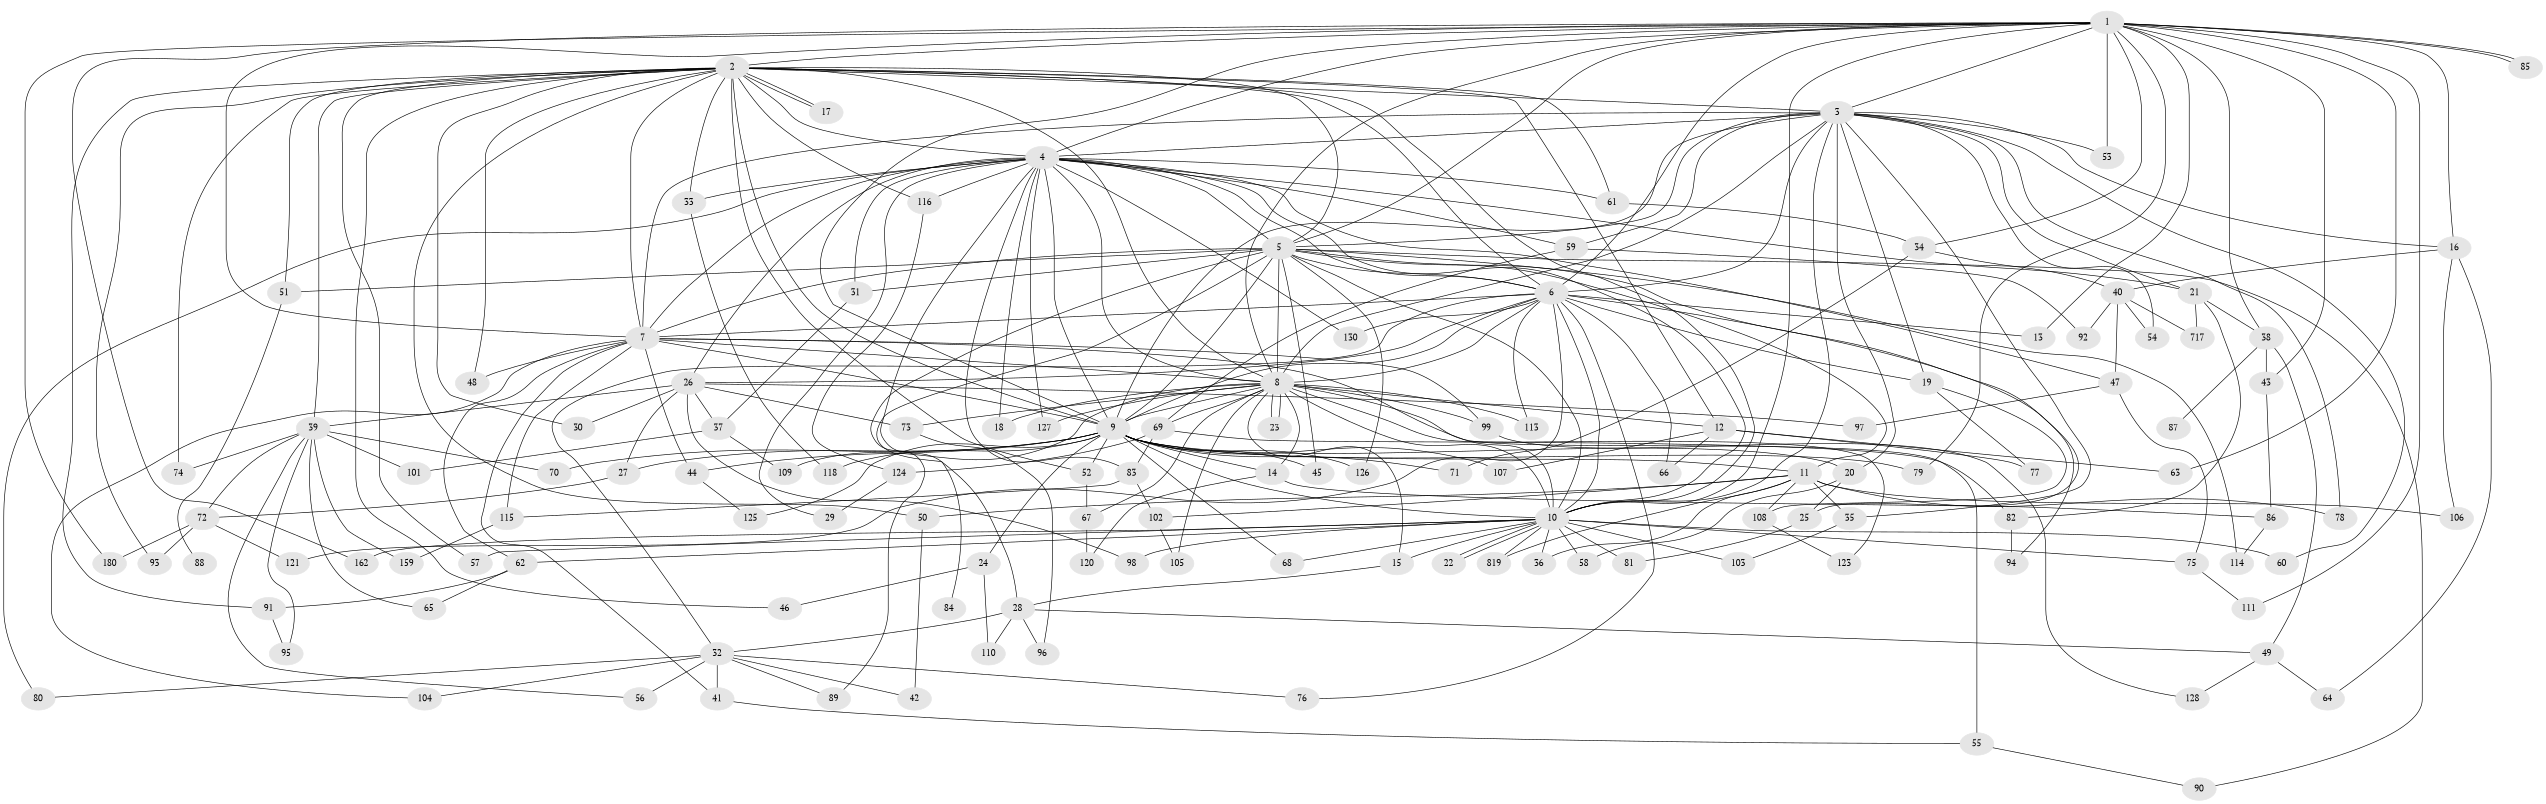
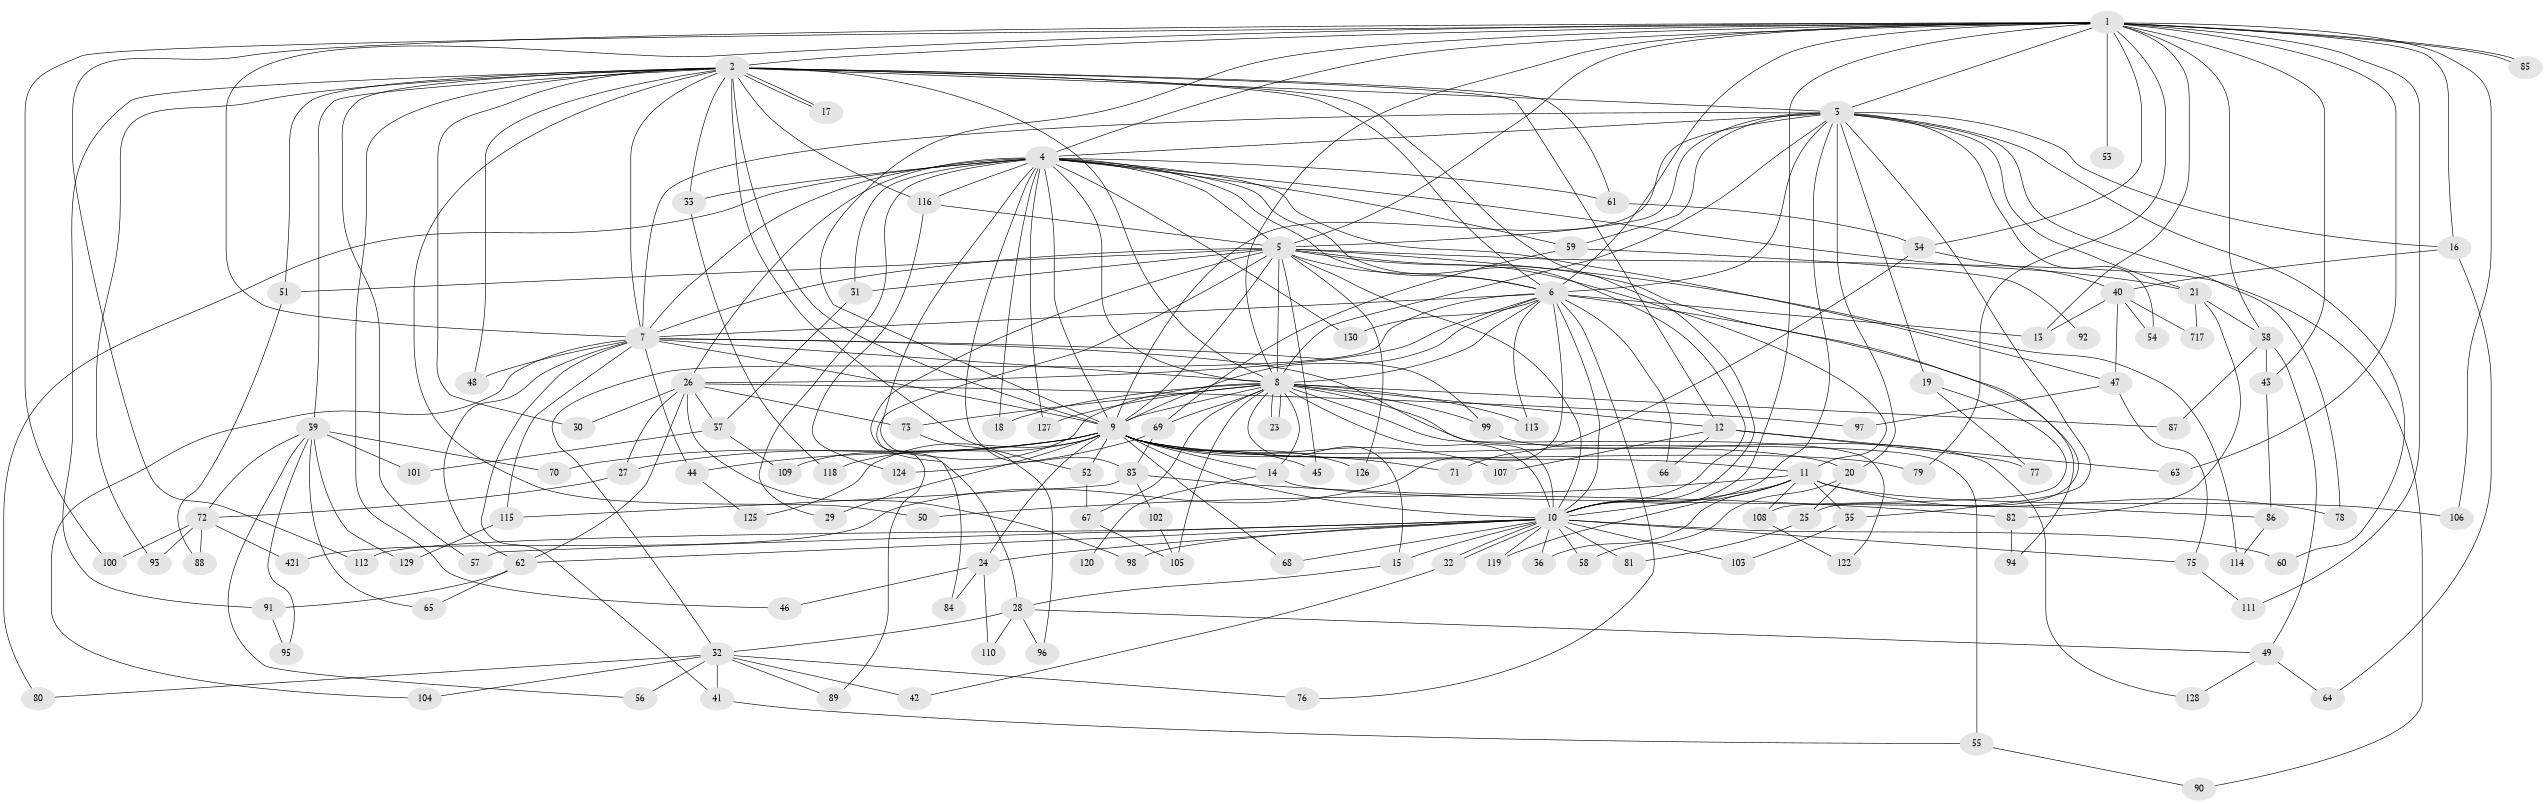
(1111, 74) -> (1102, 225)
(1963, 124) -> none
(868, 139) -> none
(2101, 316) -> (2078, 315)
(1737, 345) -> none
(2444, 383) -> (2491, 110)
(509, 405) -> (634, 497)
none -> (1725, 406)
(1386, 442) -> (1571, 497)
(179, 473) -> none
(865, 495) -> (972, 473)
(1450, 501) -> (1636, 508)
none -> (201, 541)
(1087, 541) -> (1132, 541)
none -> (1187, 541)
(110, 564) -> (110, 564)
(293, 564) -> (293, 564)
(361, 564) -> (361, 564)
(407, 564) -> (407, 564)
(1494, 564) -> (1494, 564)
(1844, 564) -> (1844, 564)
none -> (966, 586)
(919, 609) -> (1184, 638)
